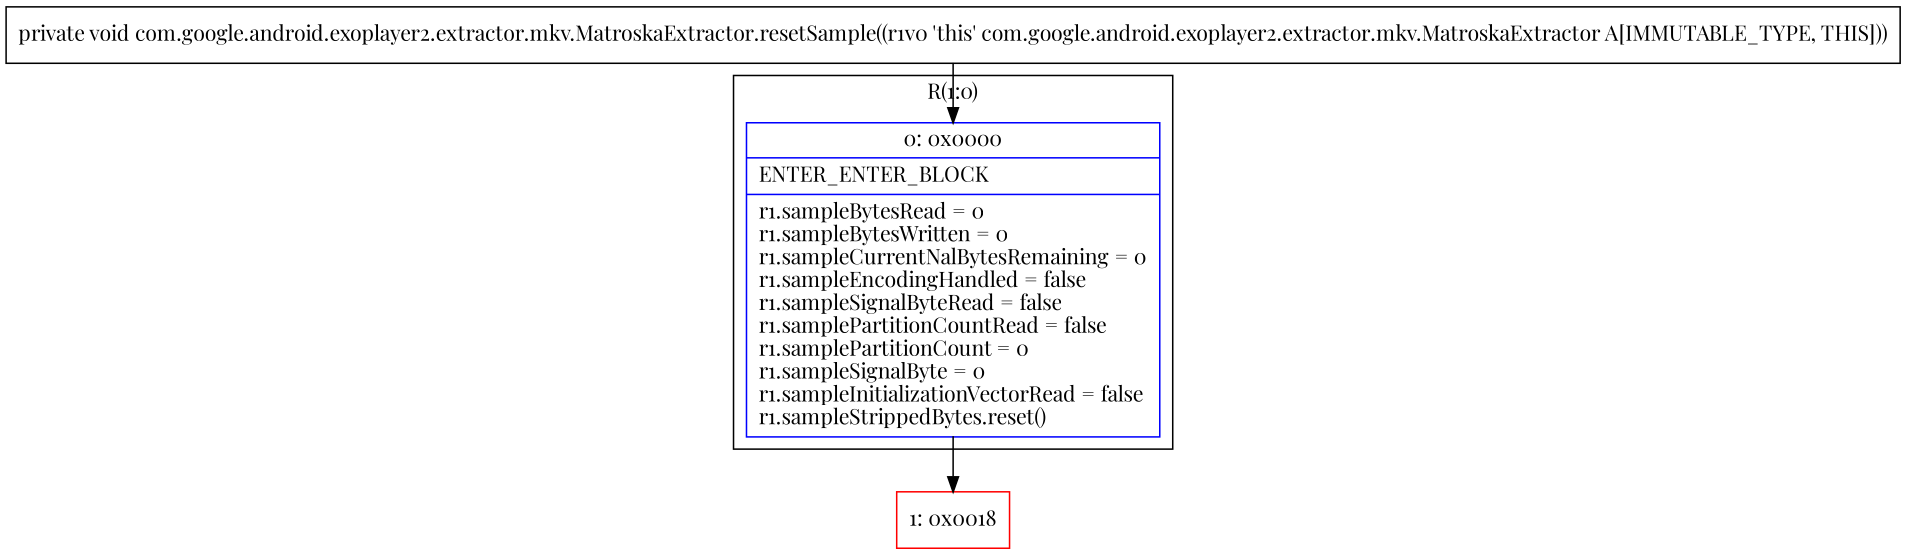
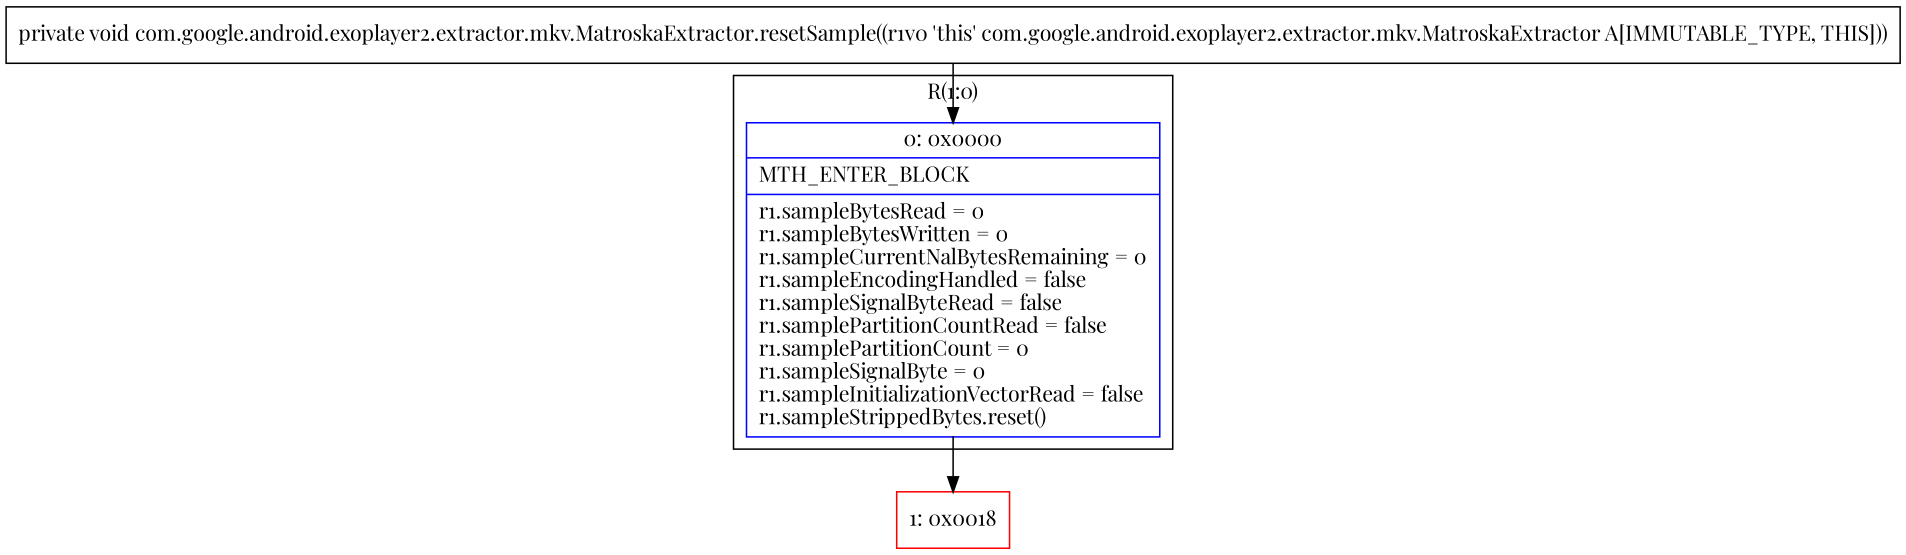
(874, 175) -> (865, 175)
